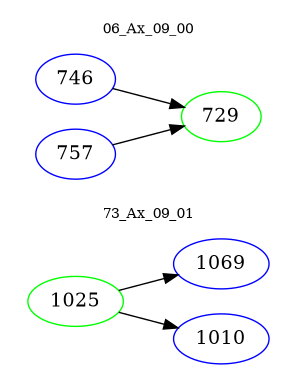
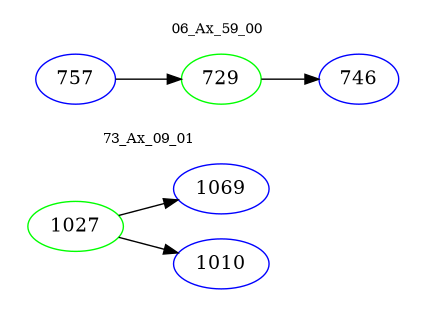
(148, 30) -> (217, 30)
(141, 96) -> (283, 79)
(76, 301) -> (76, 226)
